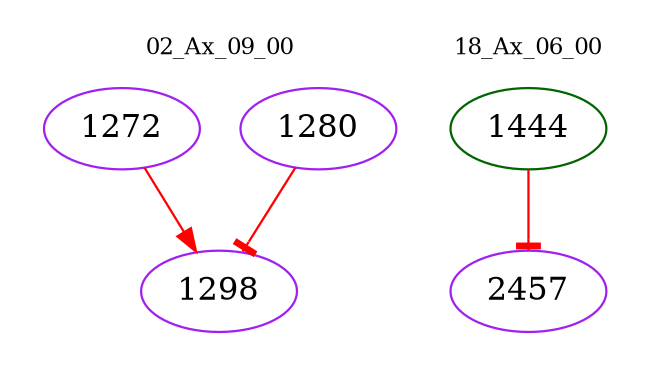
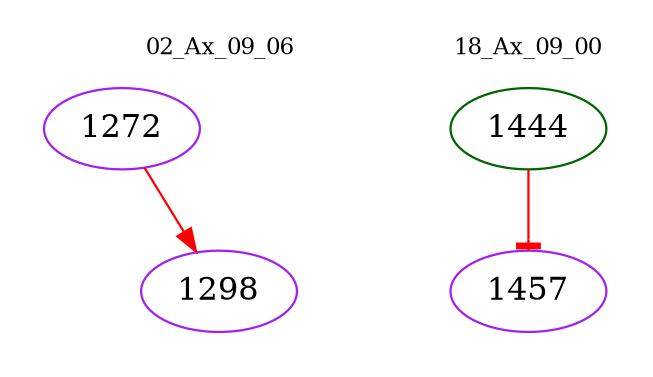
(220, 49) -> (220, 49)
(528, 49) -> (528, 49)
(318, 129) -> none
(528, 291) -> (528, 291)
